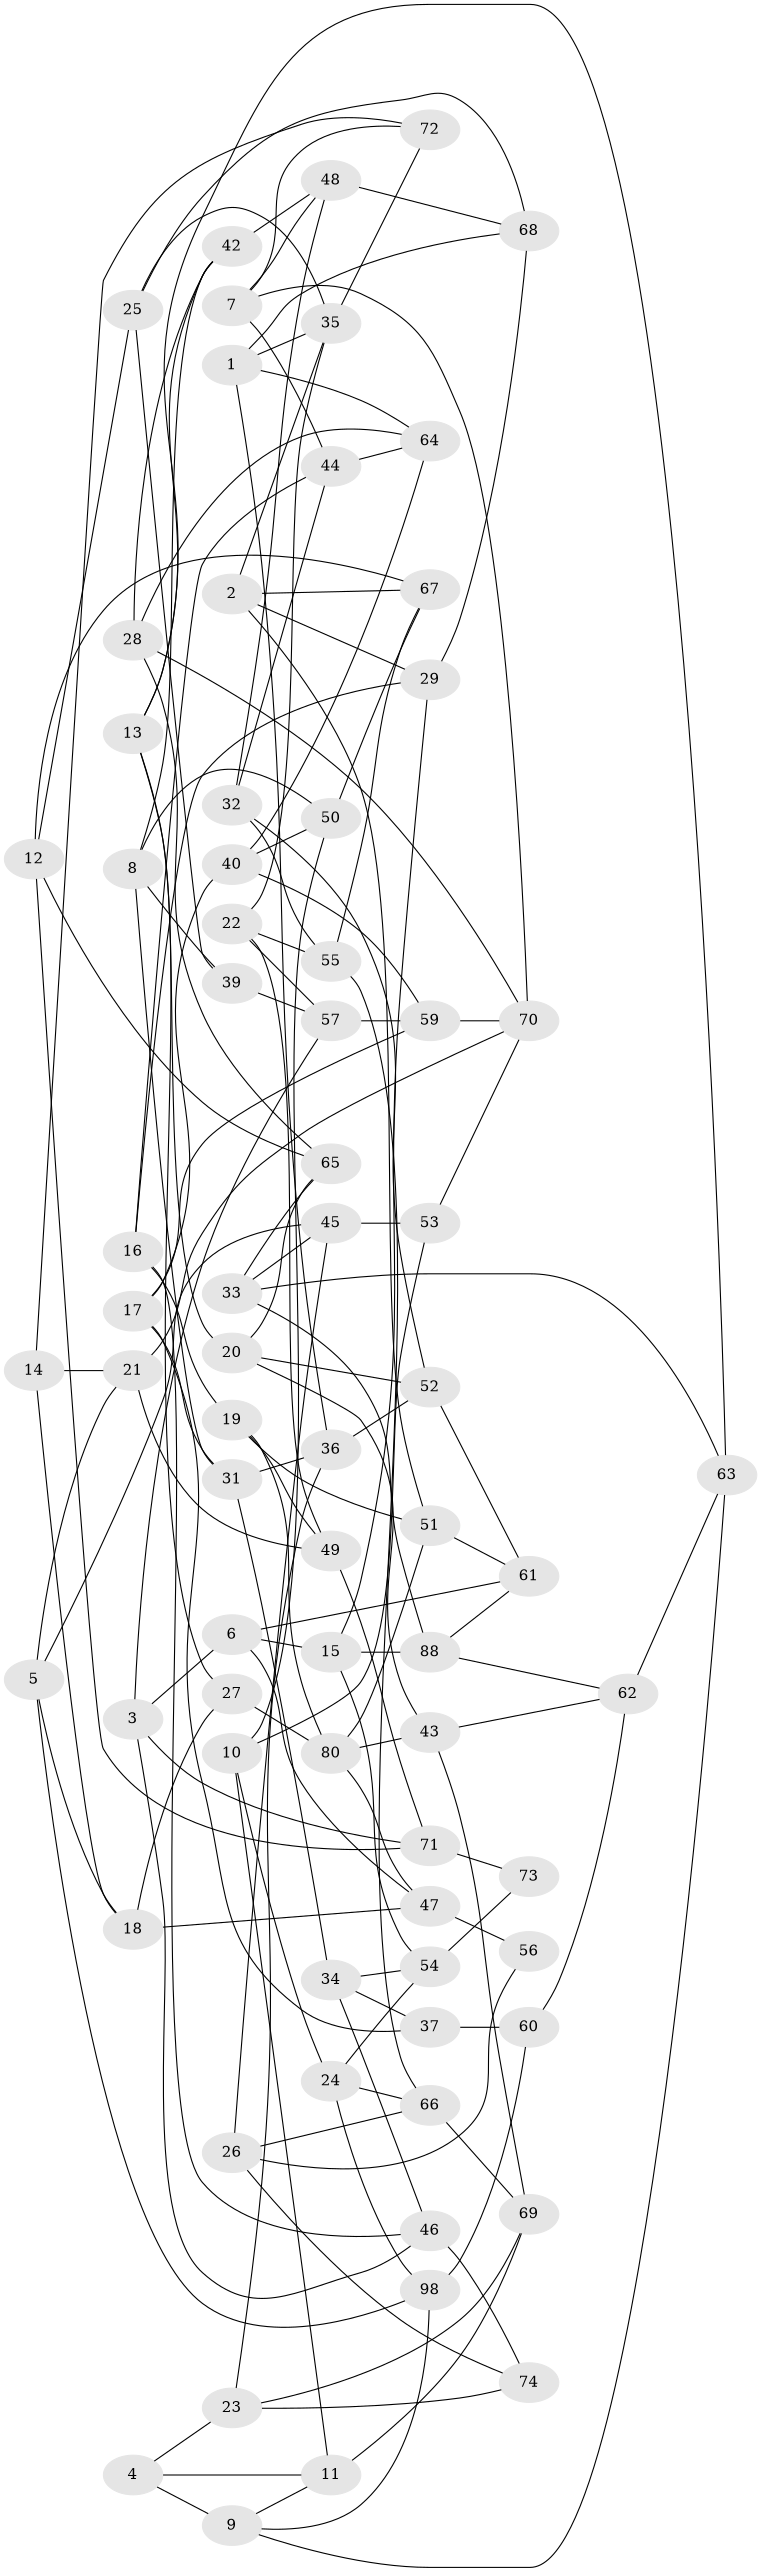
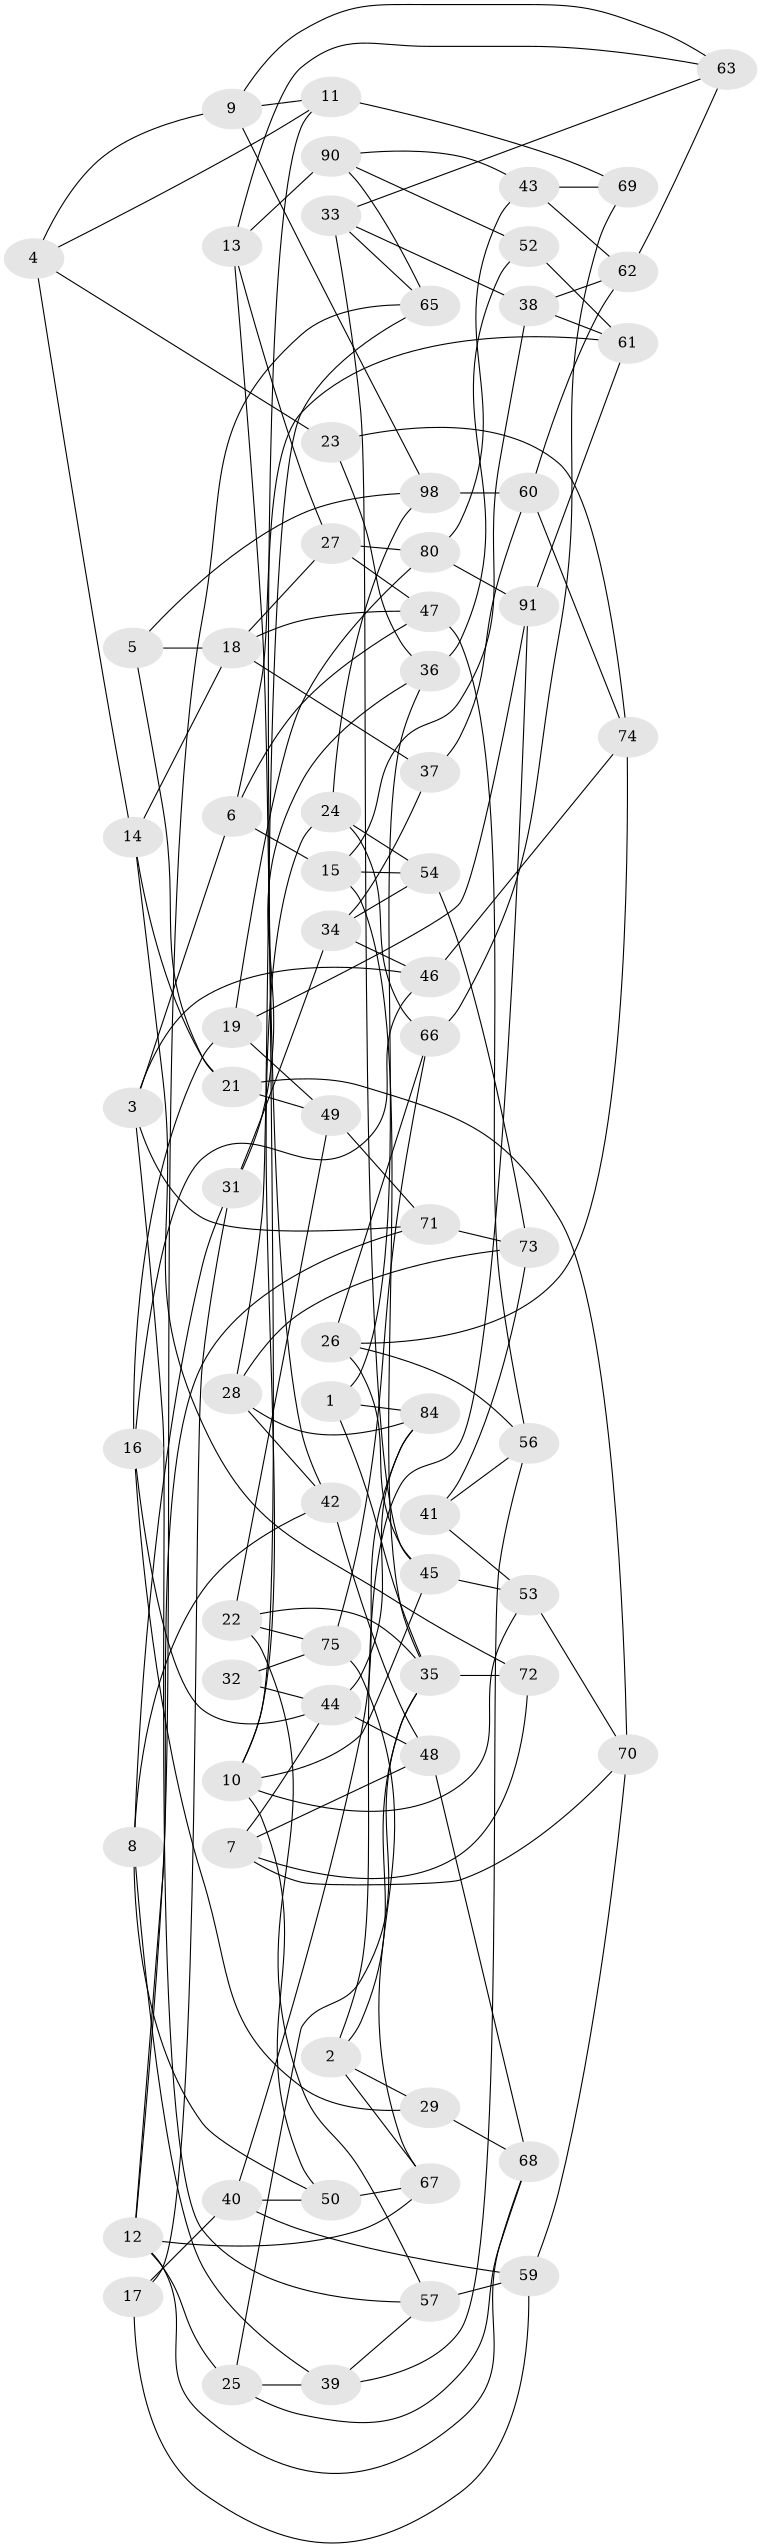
(348, 271) -> (369, 2469)
(430, 441) -> (430, 1414)
(275, 506) -> (390, 1735)
none -> (82, 548)
none -> (579, 615)
(377, 805) -> (363, 1282)
(331, 961) -> (331, 1646)
(376, 967) -> none
(400, 1005) -> (389, 1368)
(232, 1353) -> (331, 156)
(157, 1416) -> (379, 1697)
none -> (430, 1515)
(430, 1526) -> (529, 606)
(430, 1652) -> (529, 306)
(190, 1709) -> (331, 710)
(389, 1856) -> (385, 581)
none -> (493, 1954)
(414, 2350) -> none
